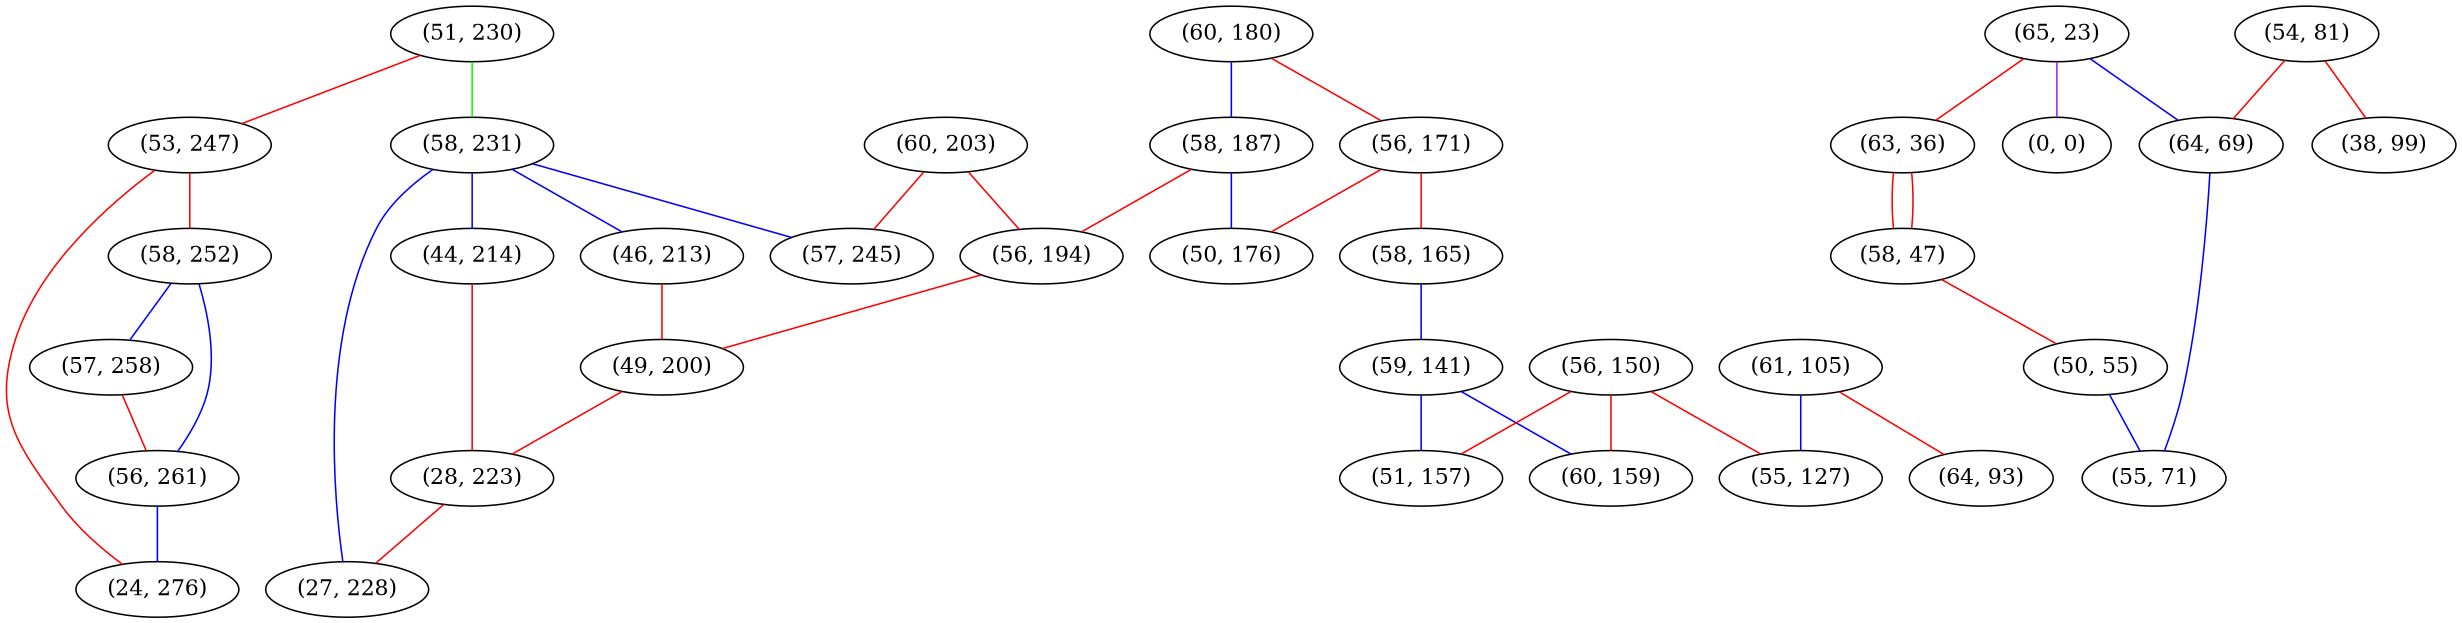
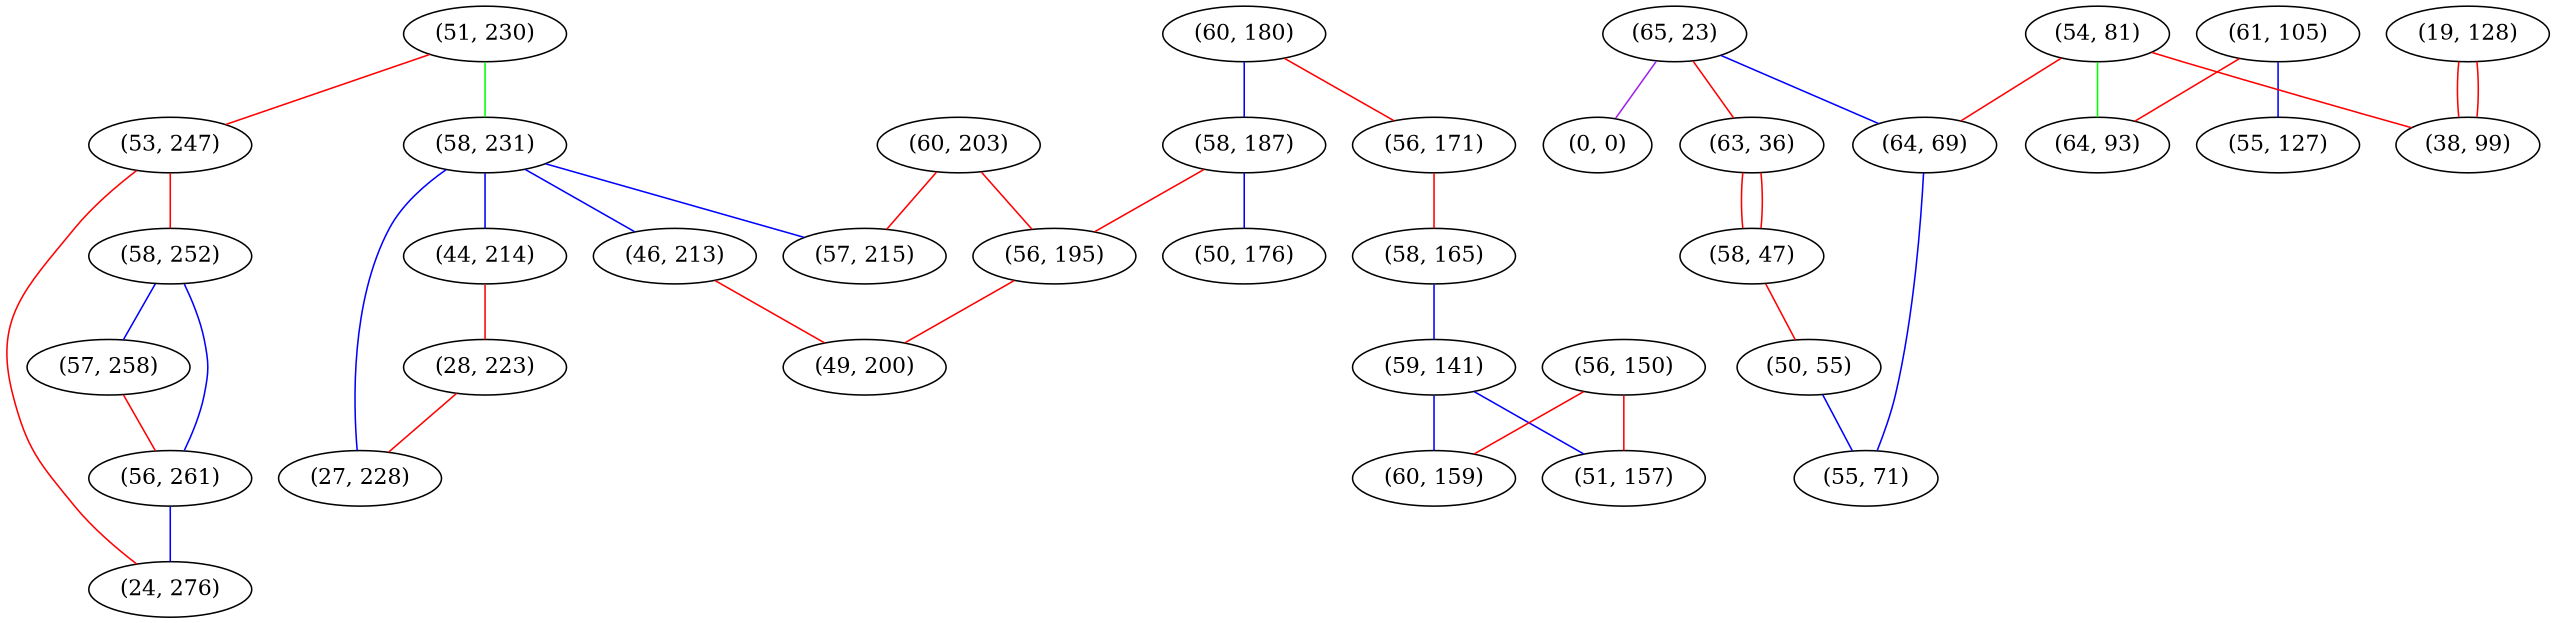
none -> (2468, 34)
none -> (2097, 90)
(1326, 201) -> none
(852, 256) -> (865, 256)
(1042, 256) -> (1054, 256)
(567, 423) -> none
(1706, 423) -> none
